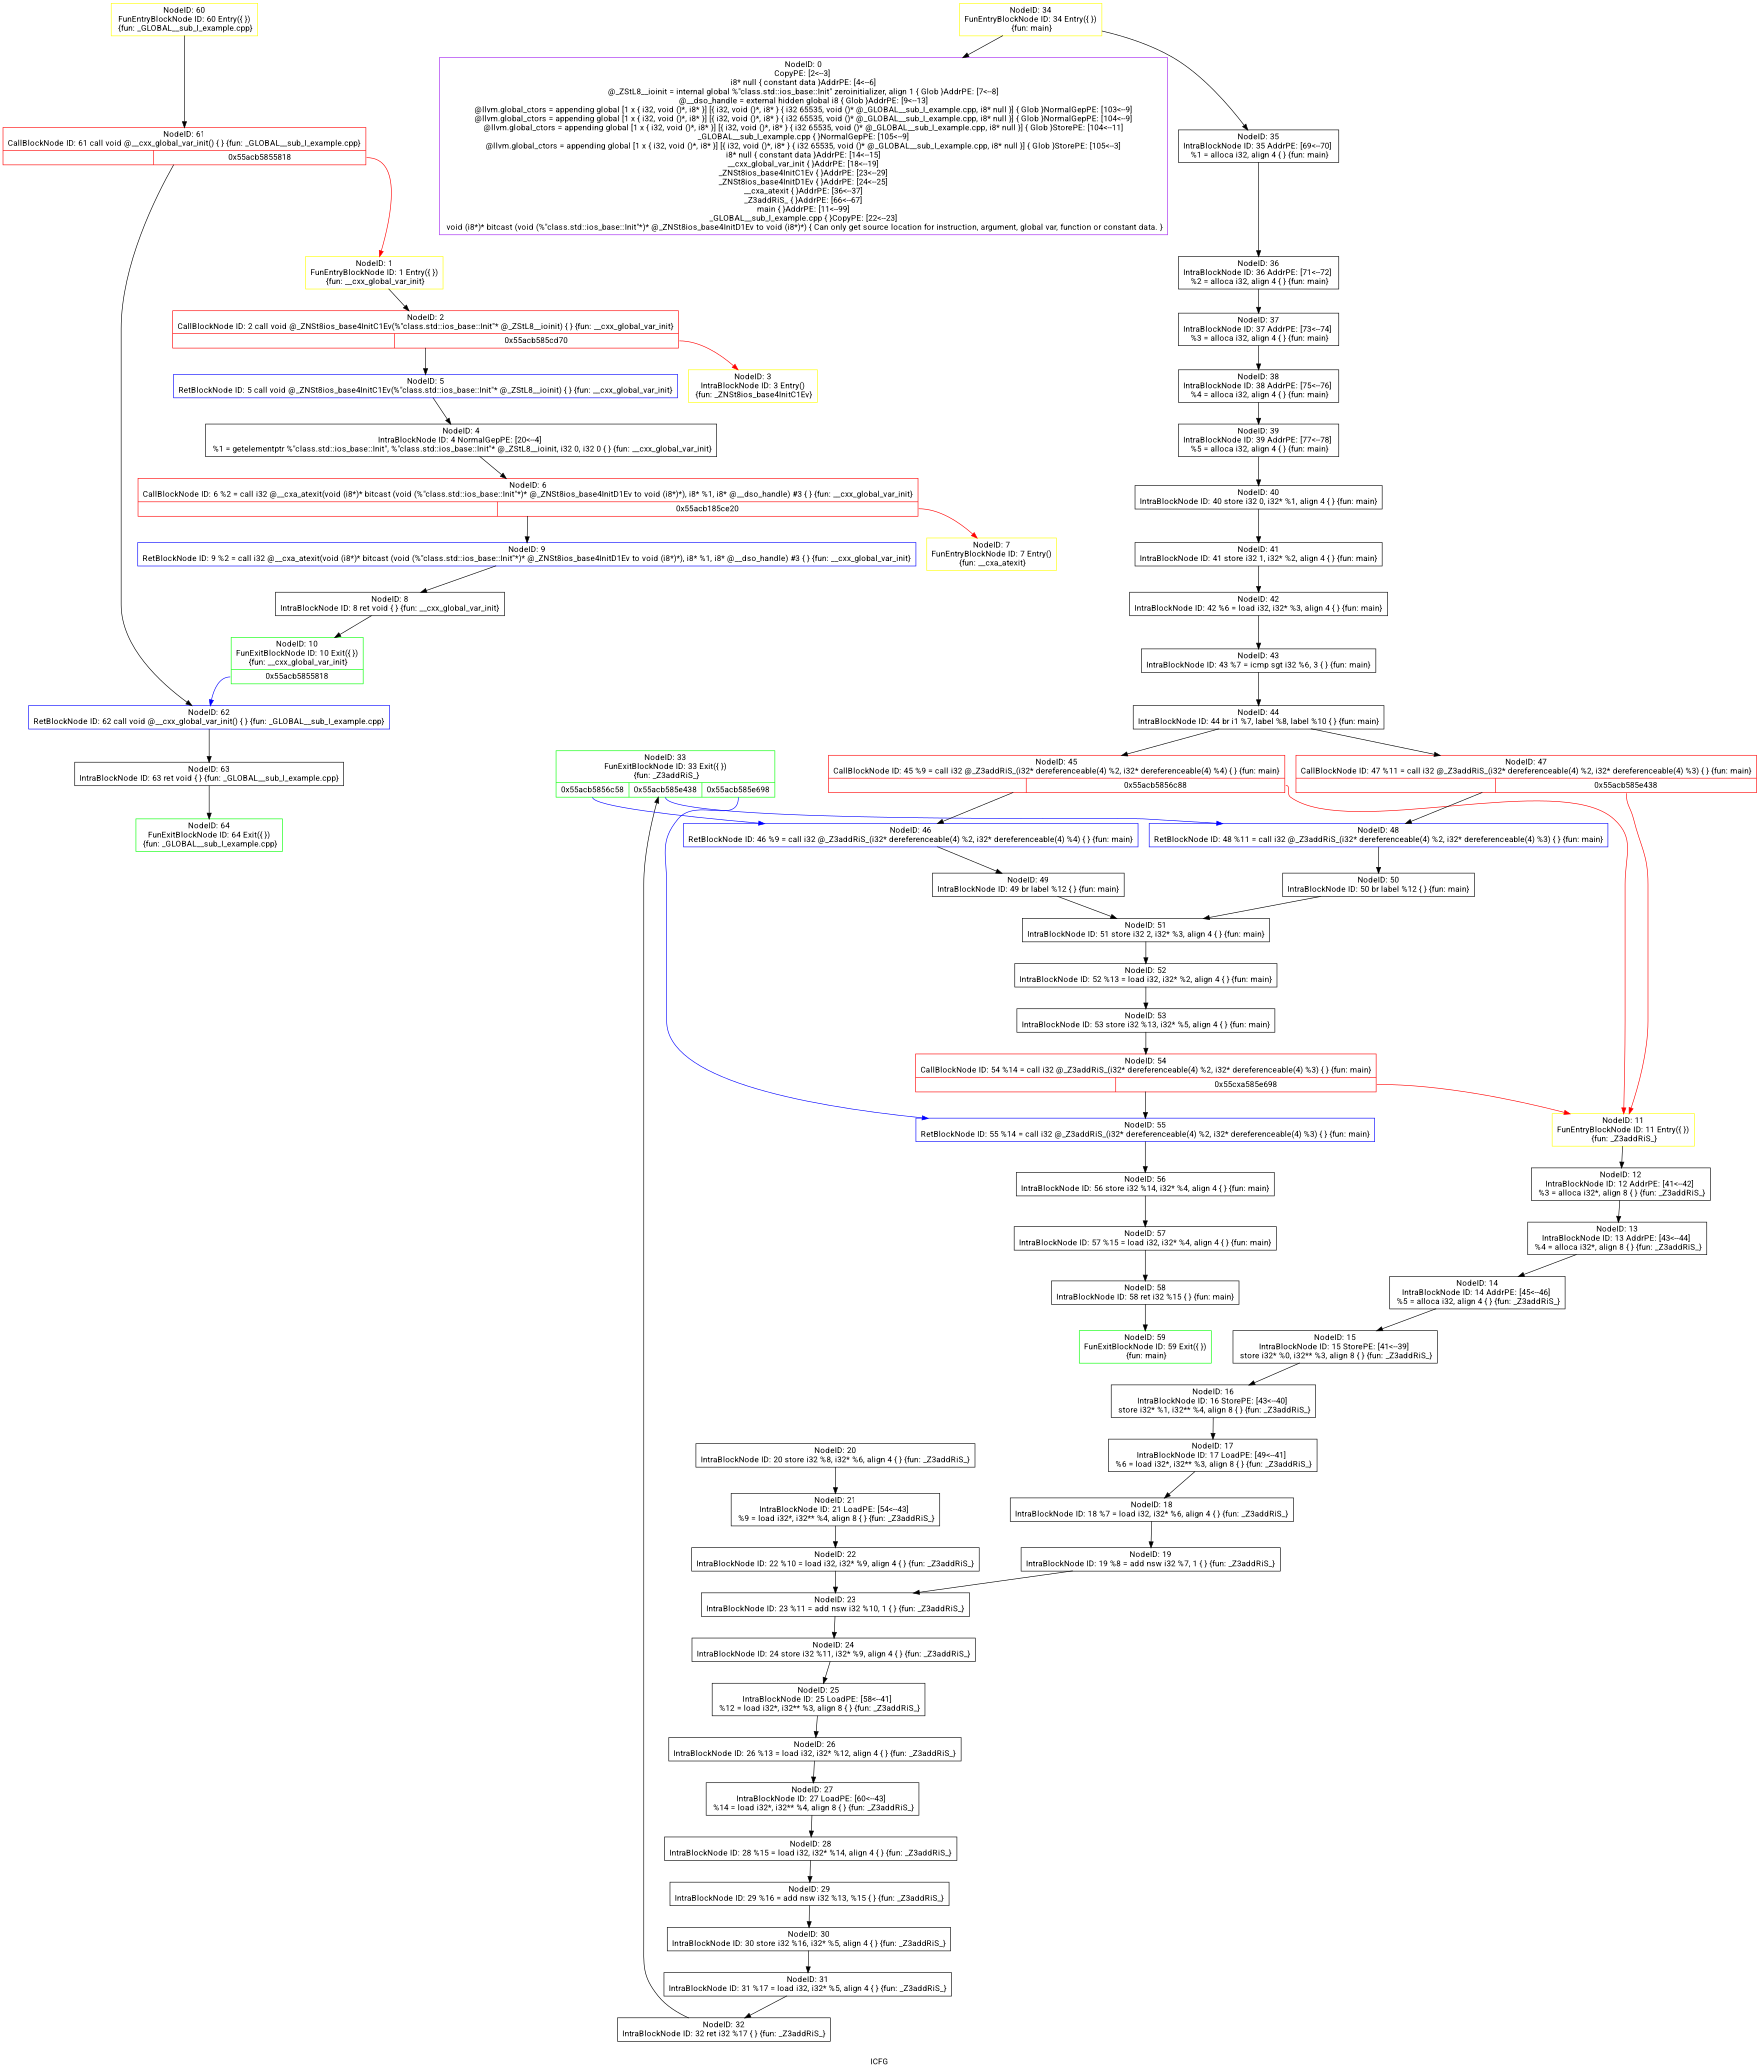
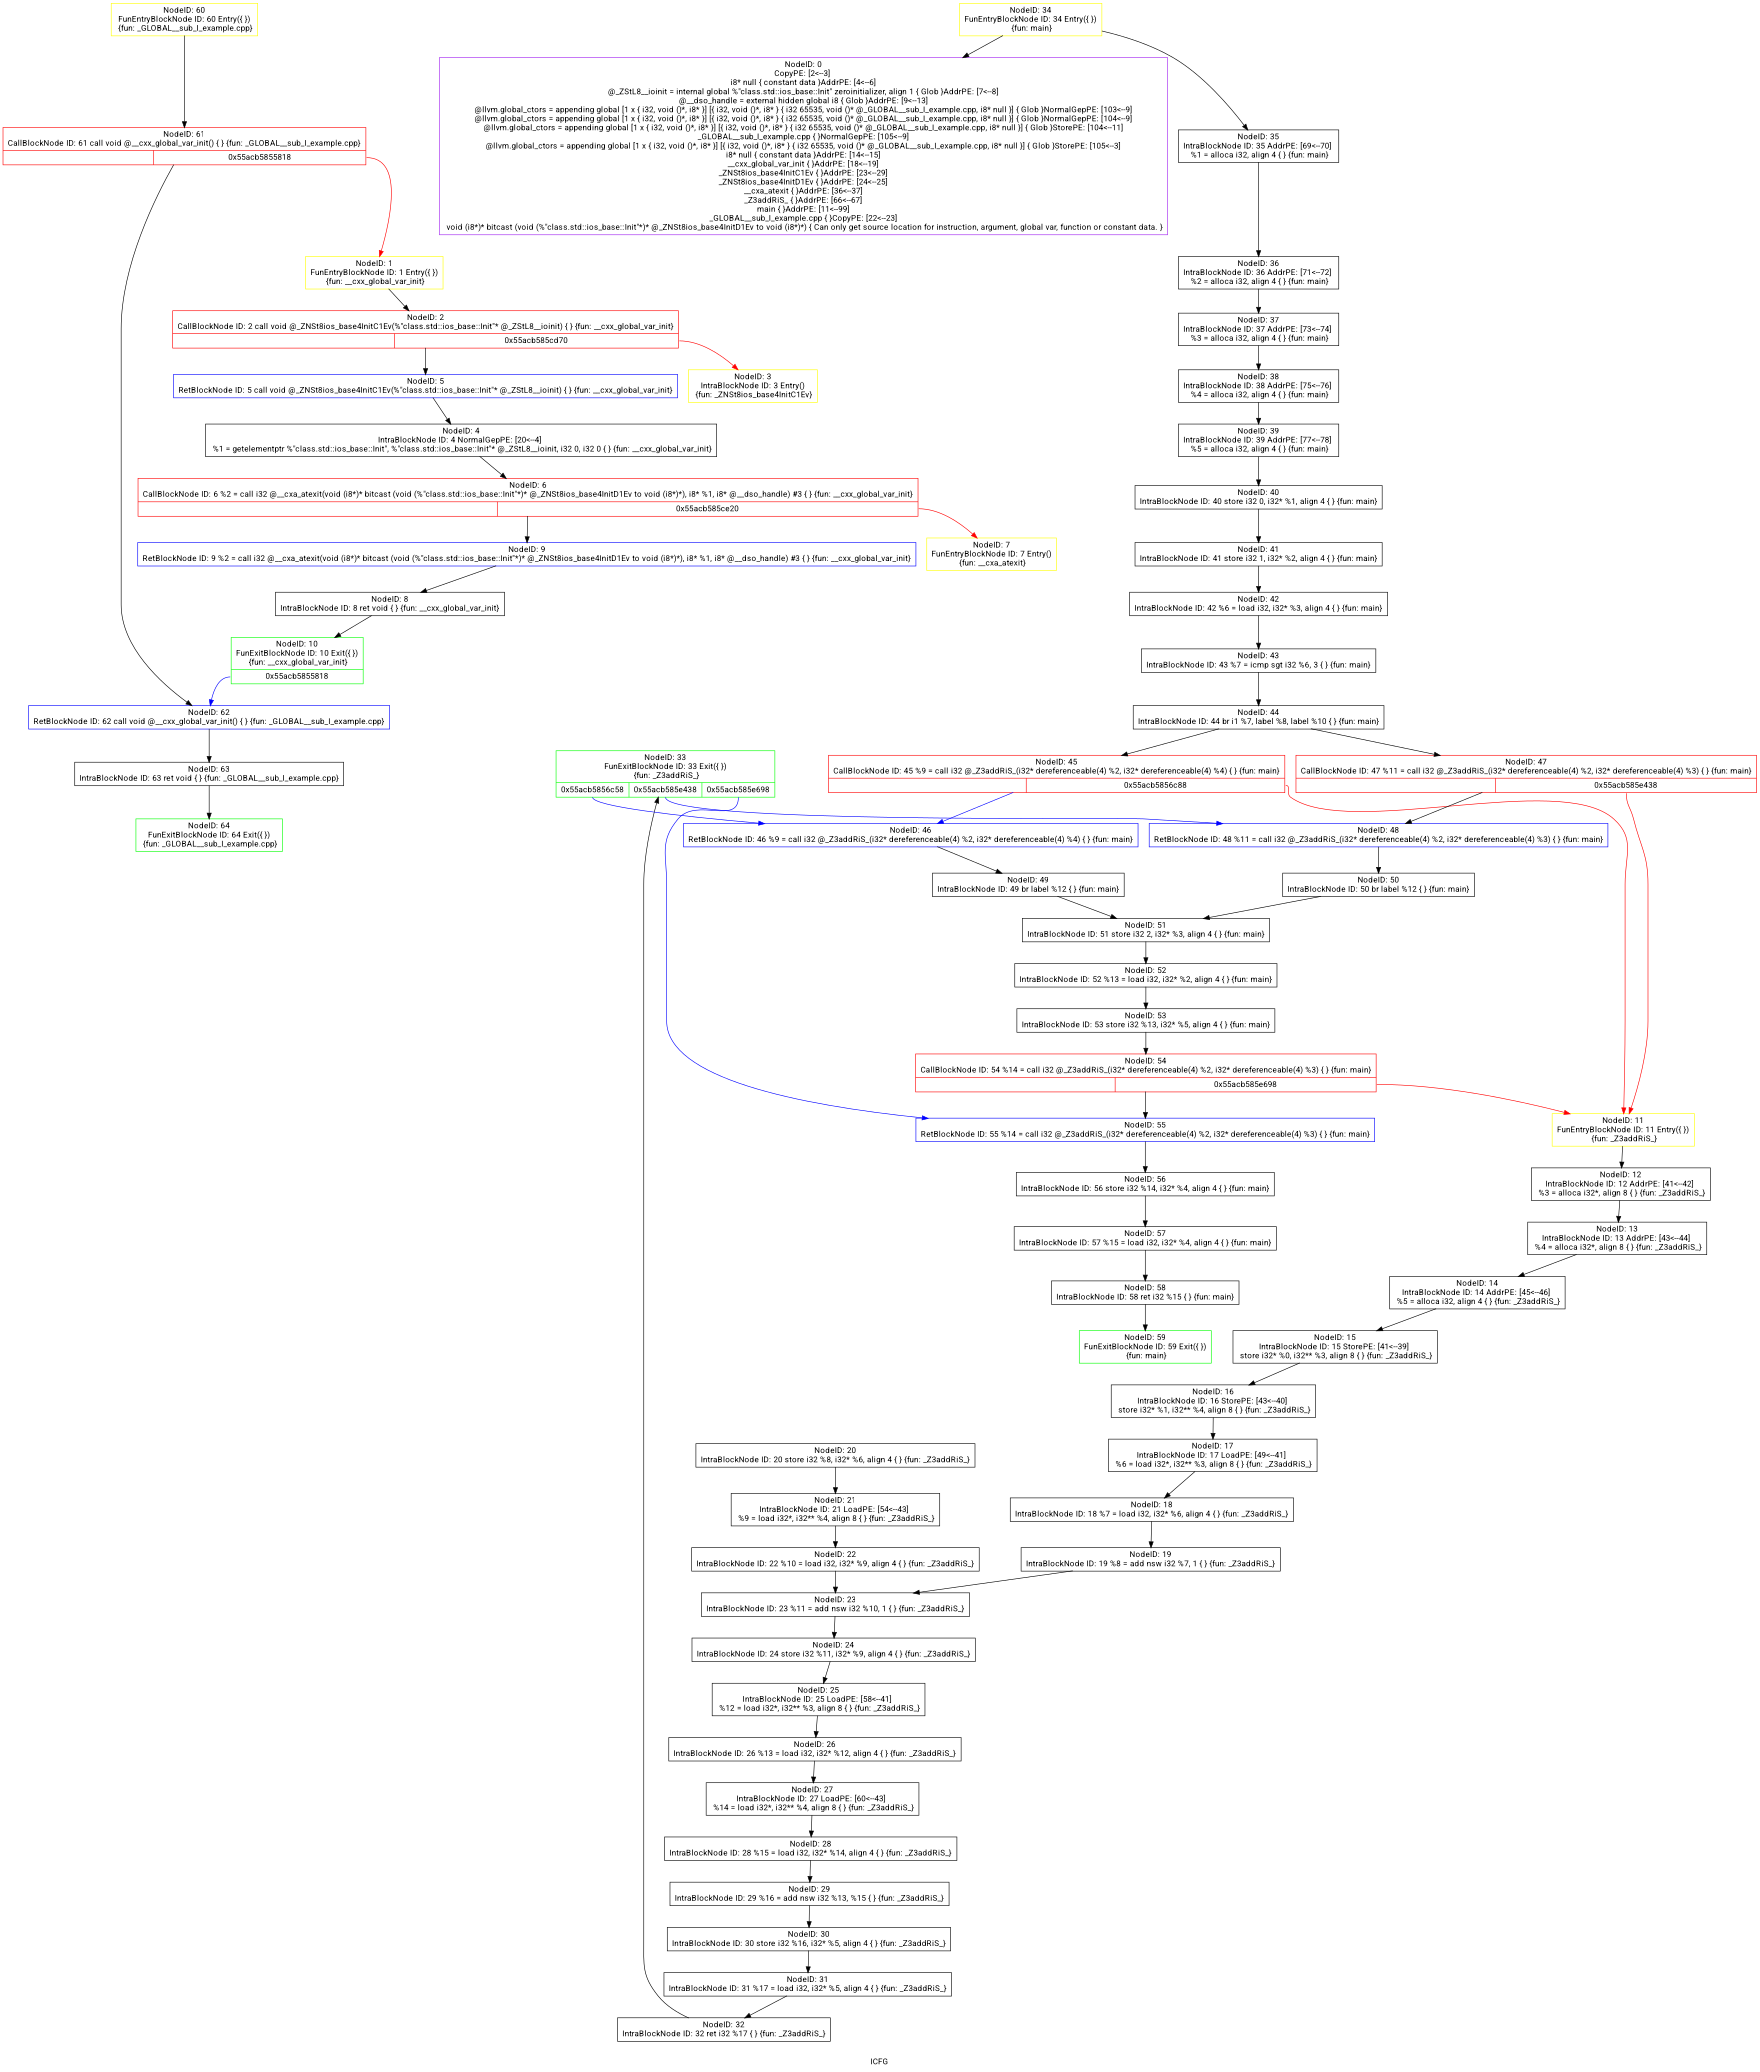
(708, 509) -> (708, 509)
(978, 807) -> (978, 807)
(1246, 1084) -> (1246, 1084)
